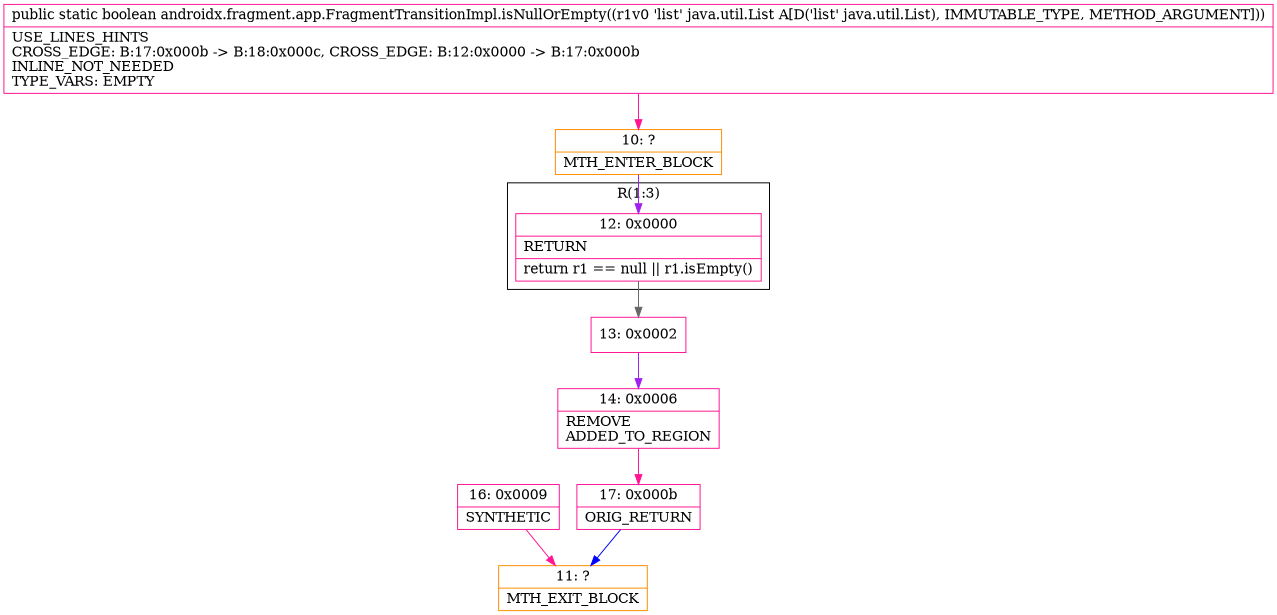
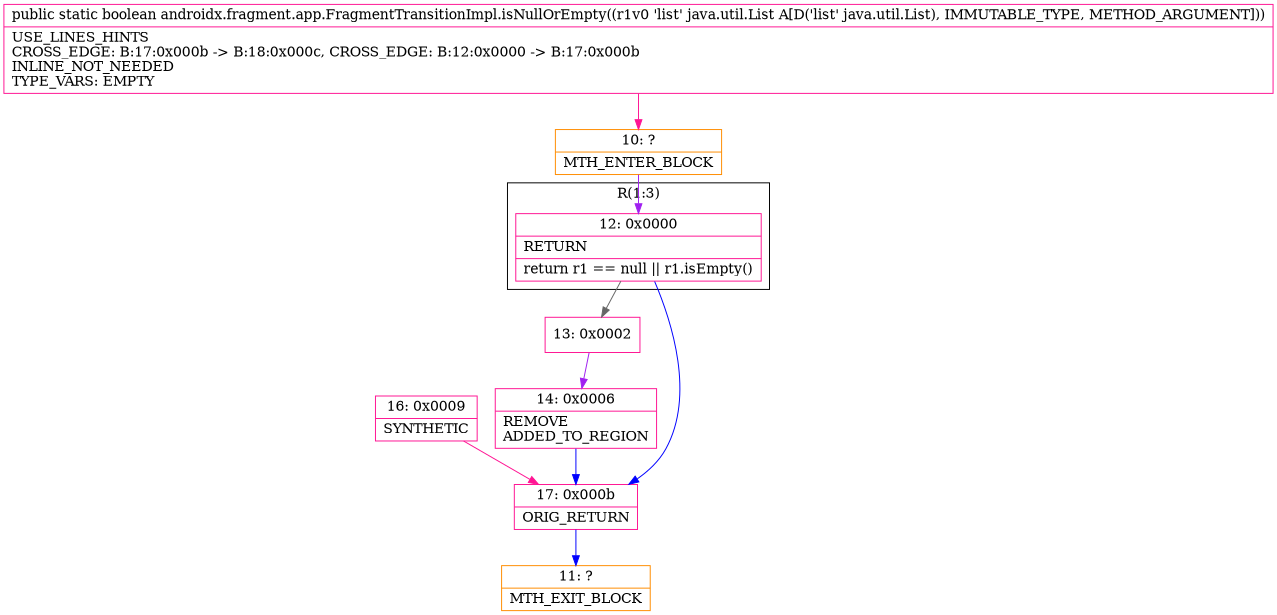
none -> (680, 385)
(638, 462) -> (576, 462)
(538, 544) -> (497, 460)
